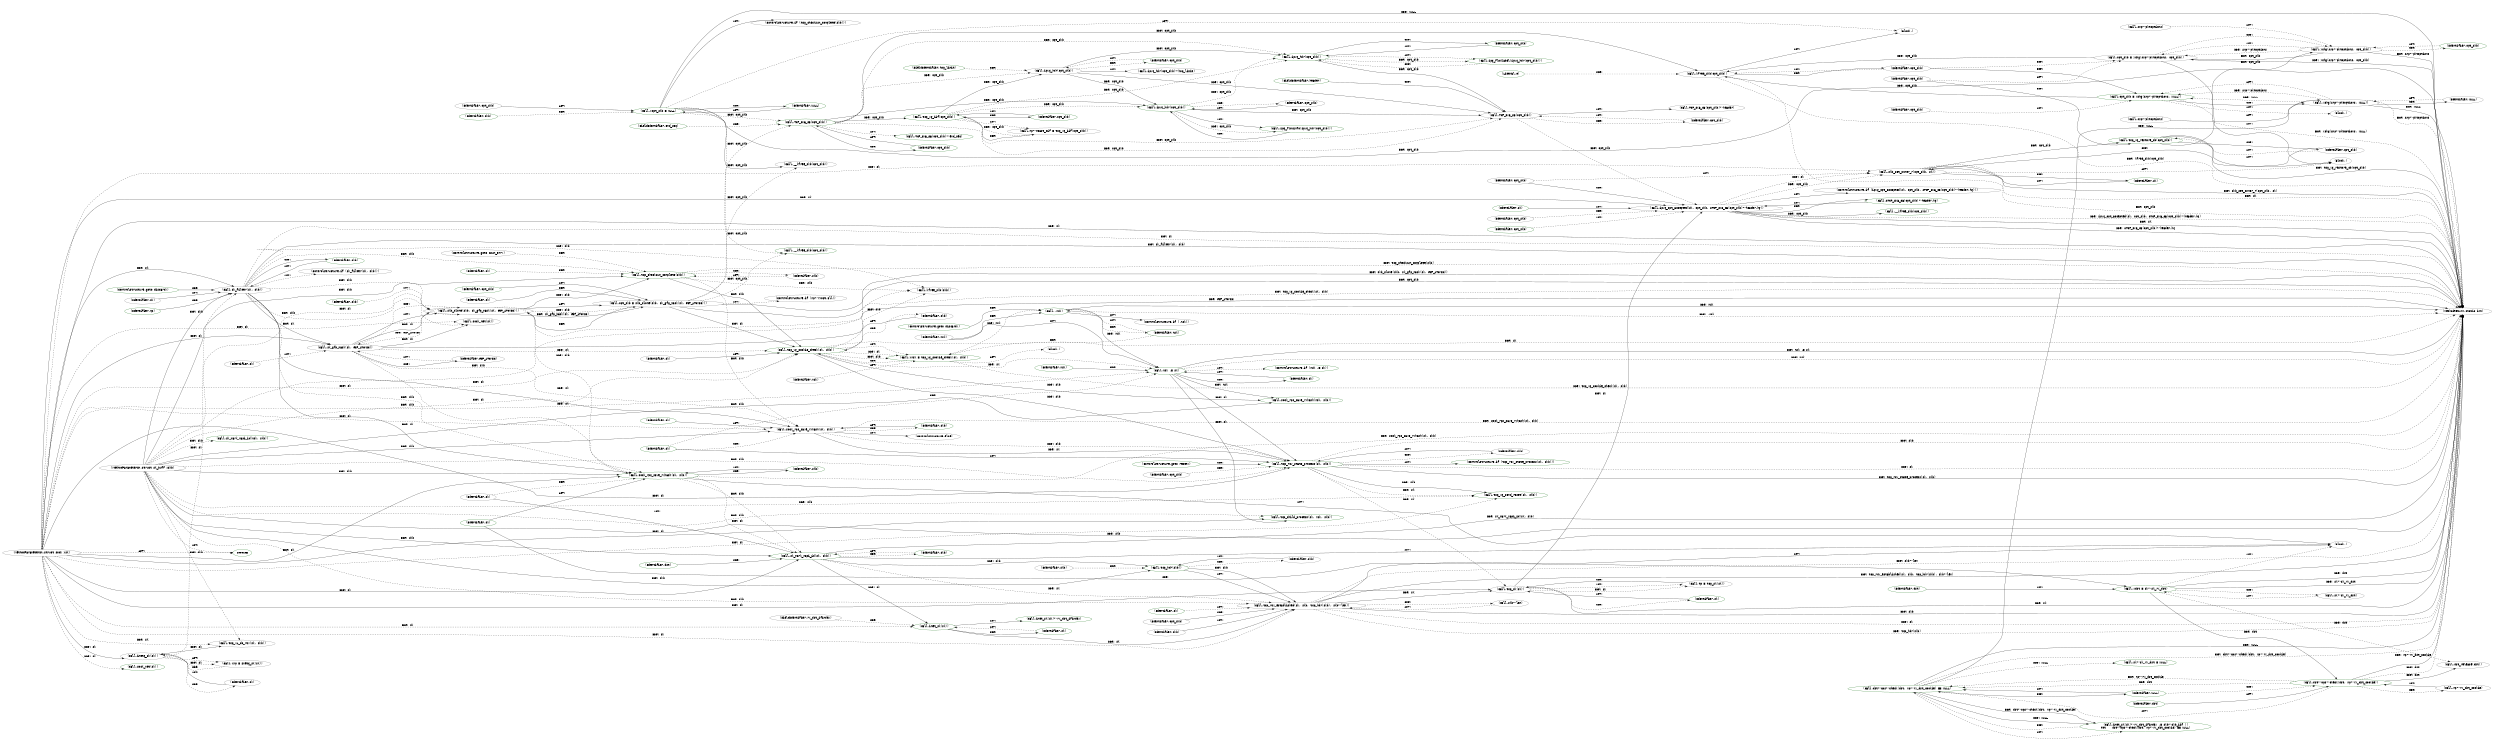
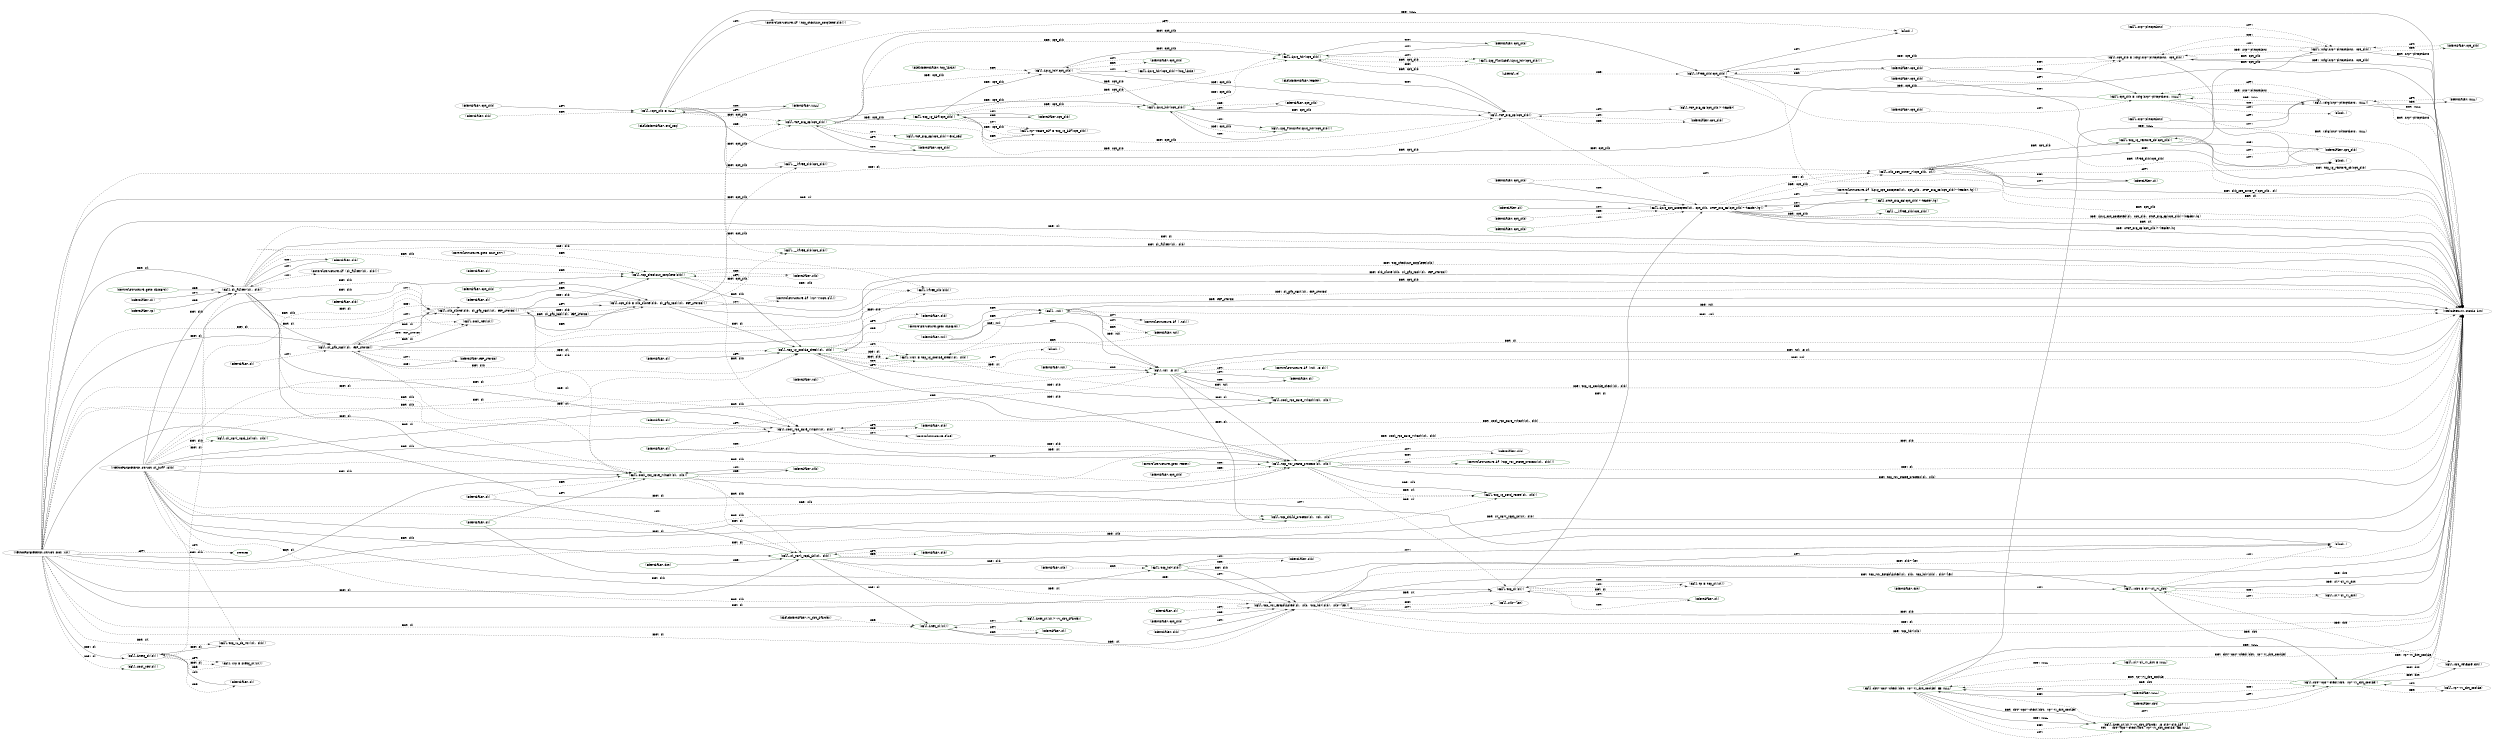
(1301, 292) -> (1301, 292)
(2112, 605) -> none
